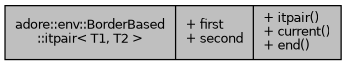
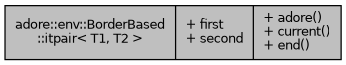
(292, 18) -> (293, 18)
